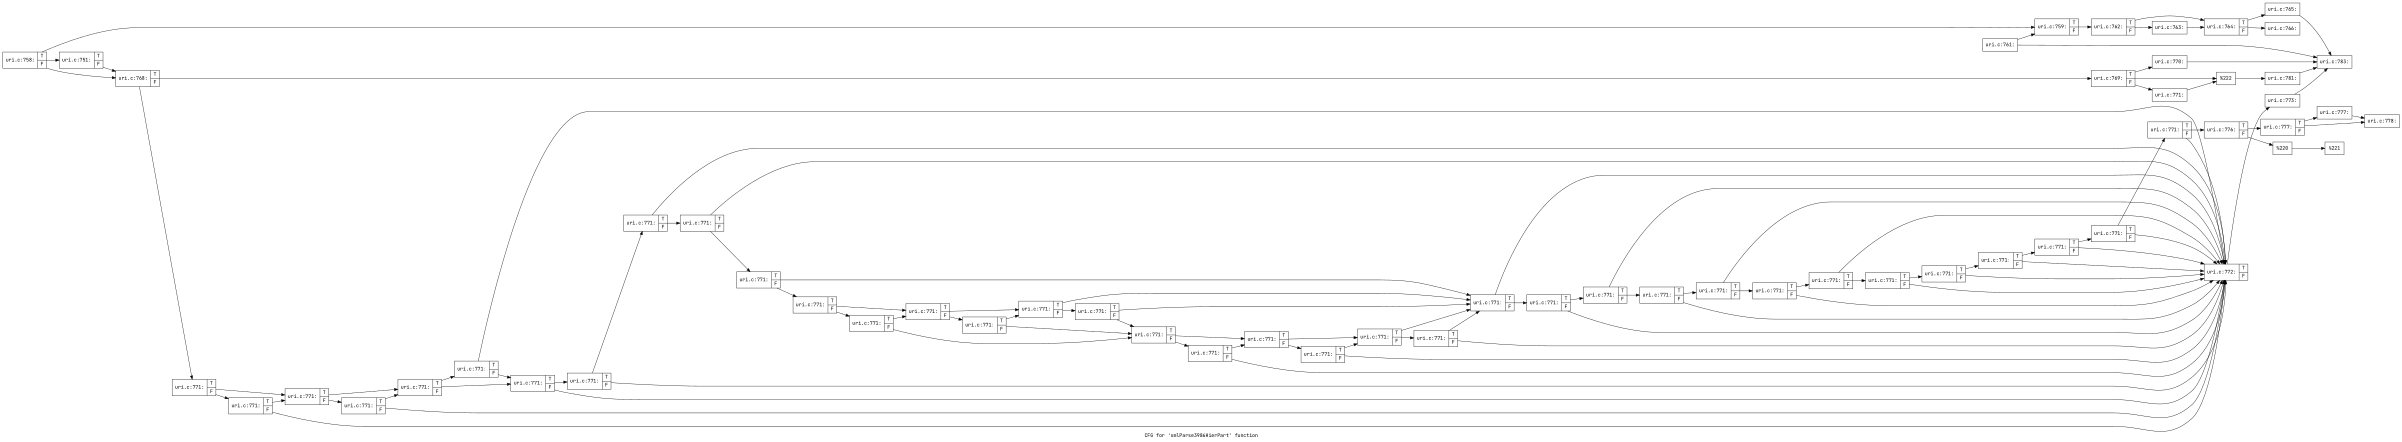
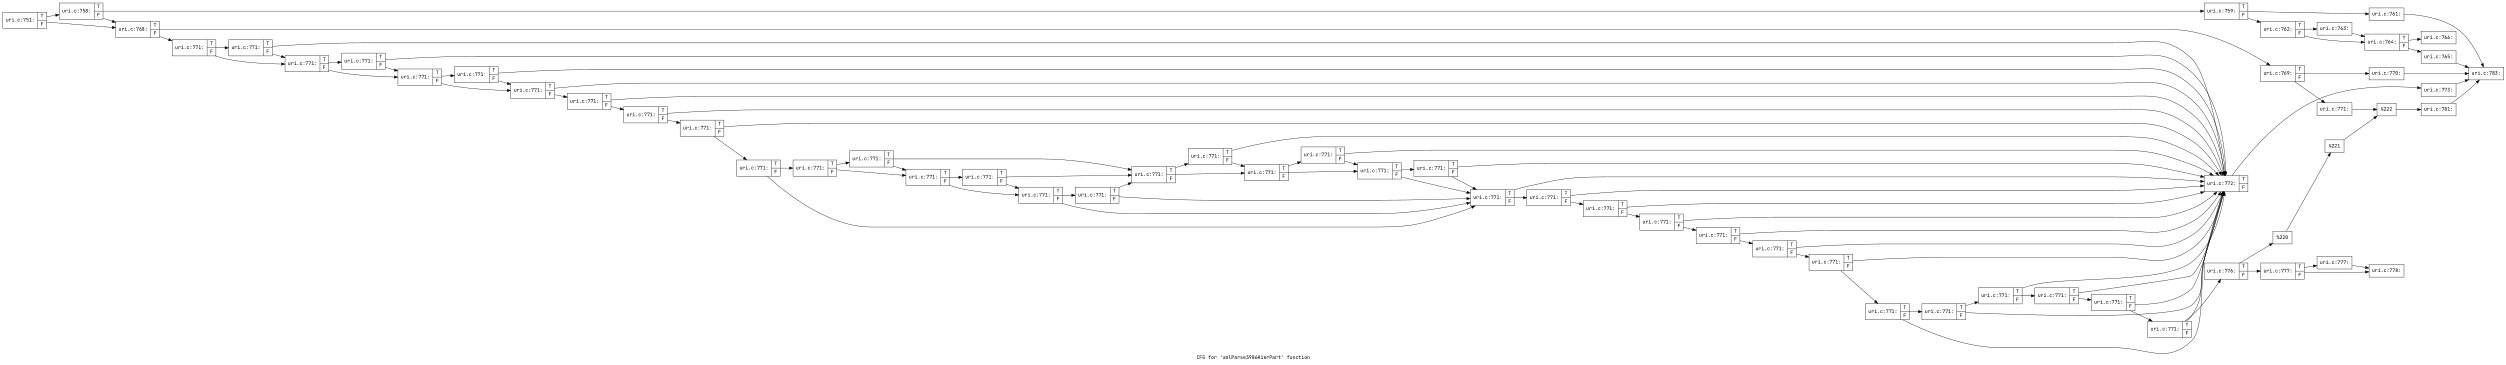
(2025, 37) -> (2307, 13)
(51, 60) -> (51, 16)
(2174, 78) -> (2359, 129)
